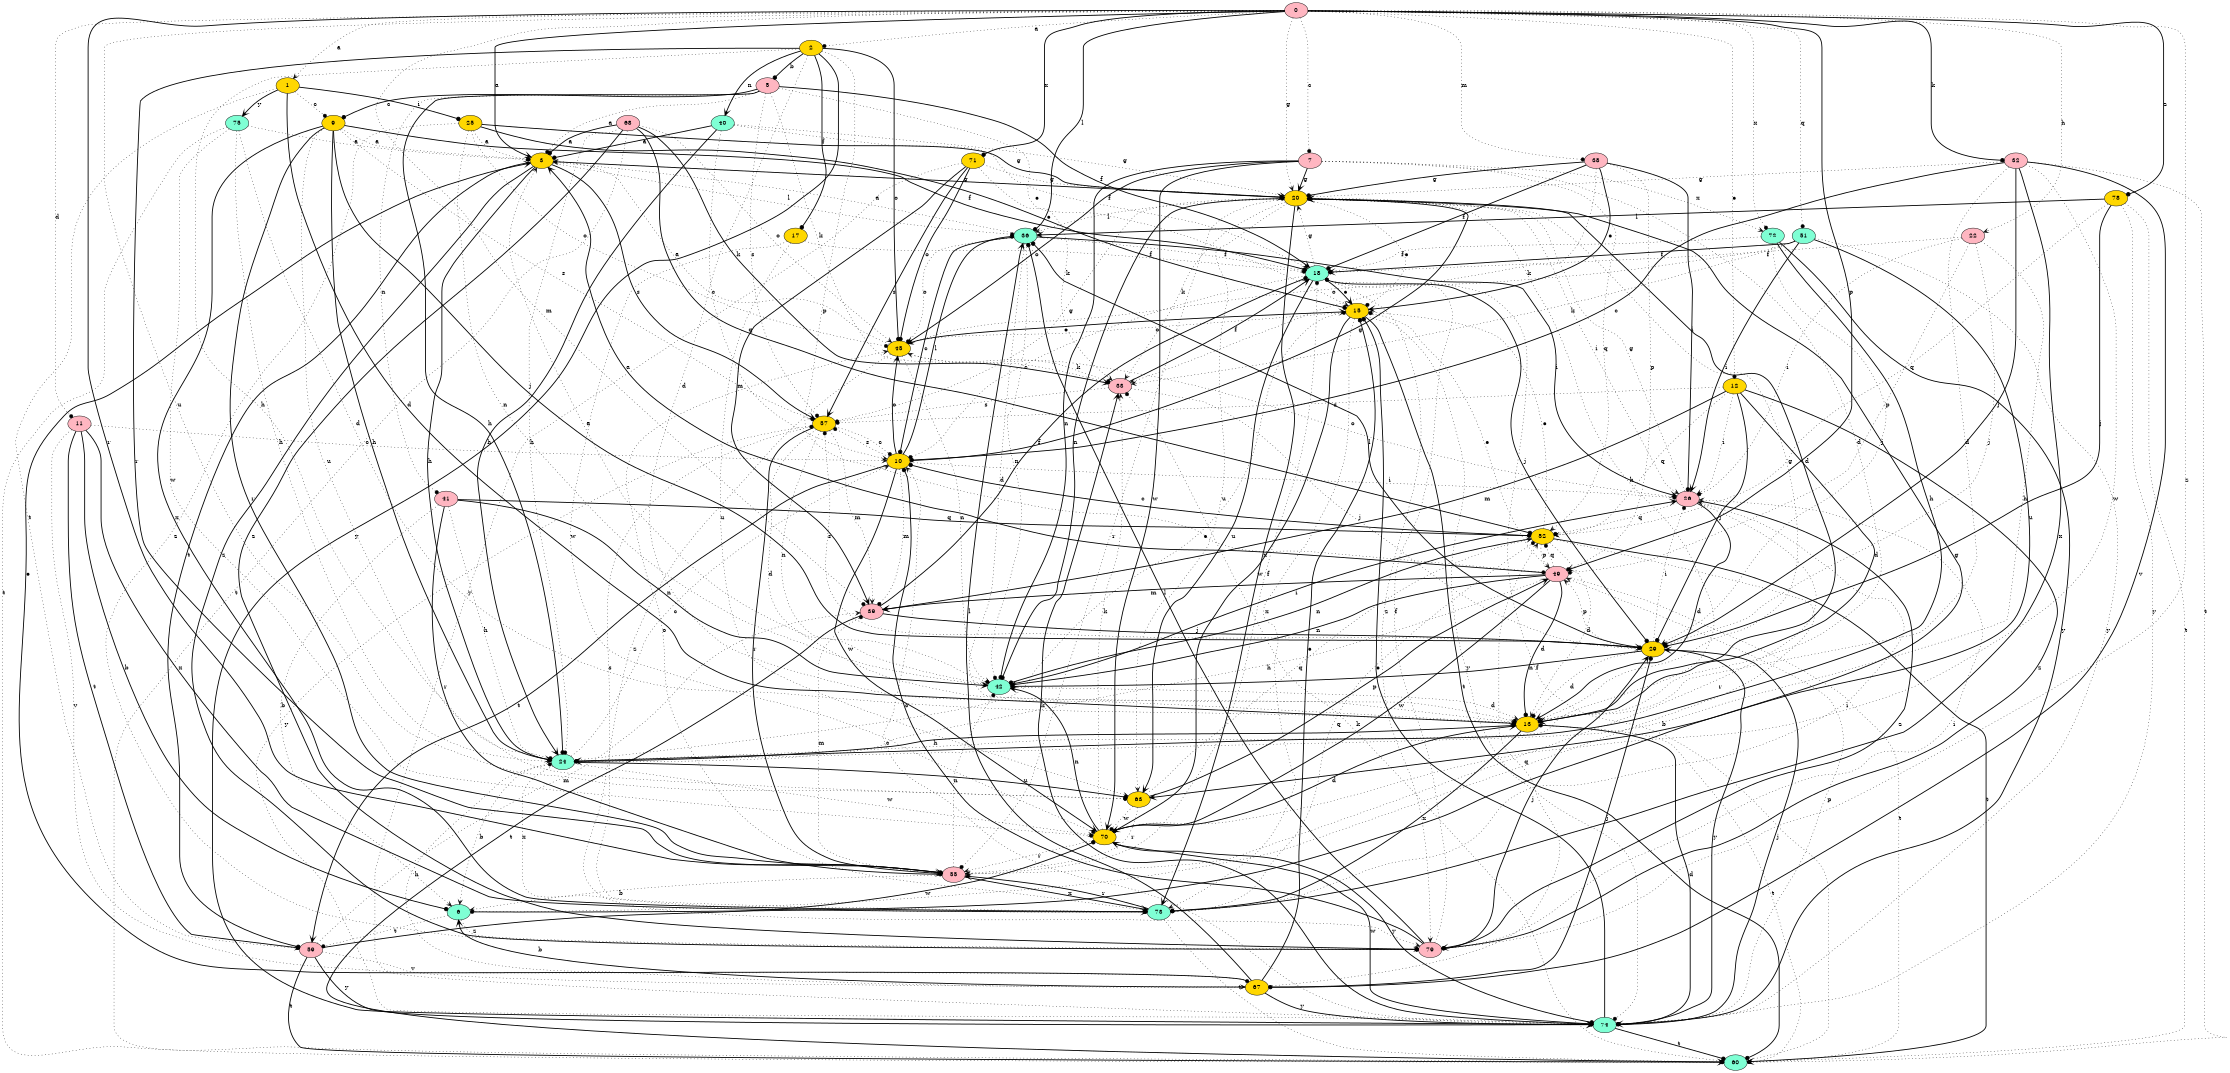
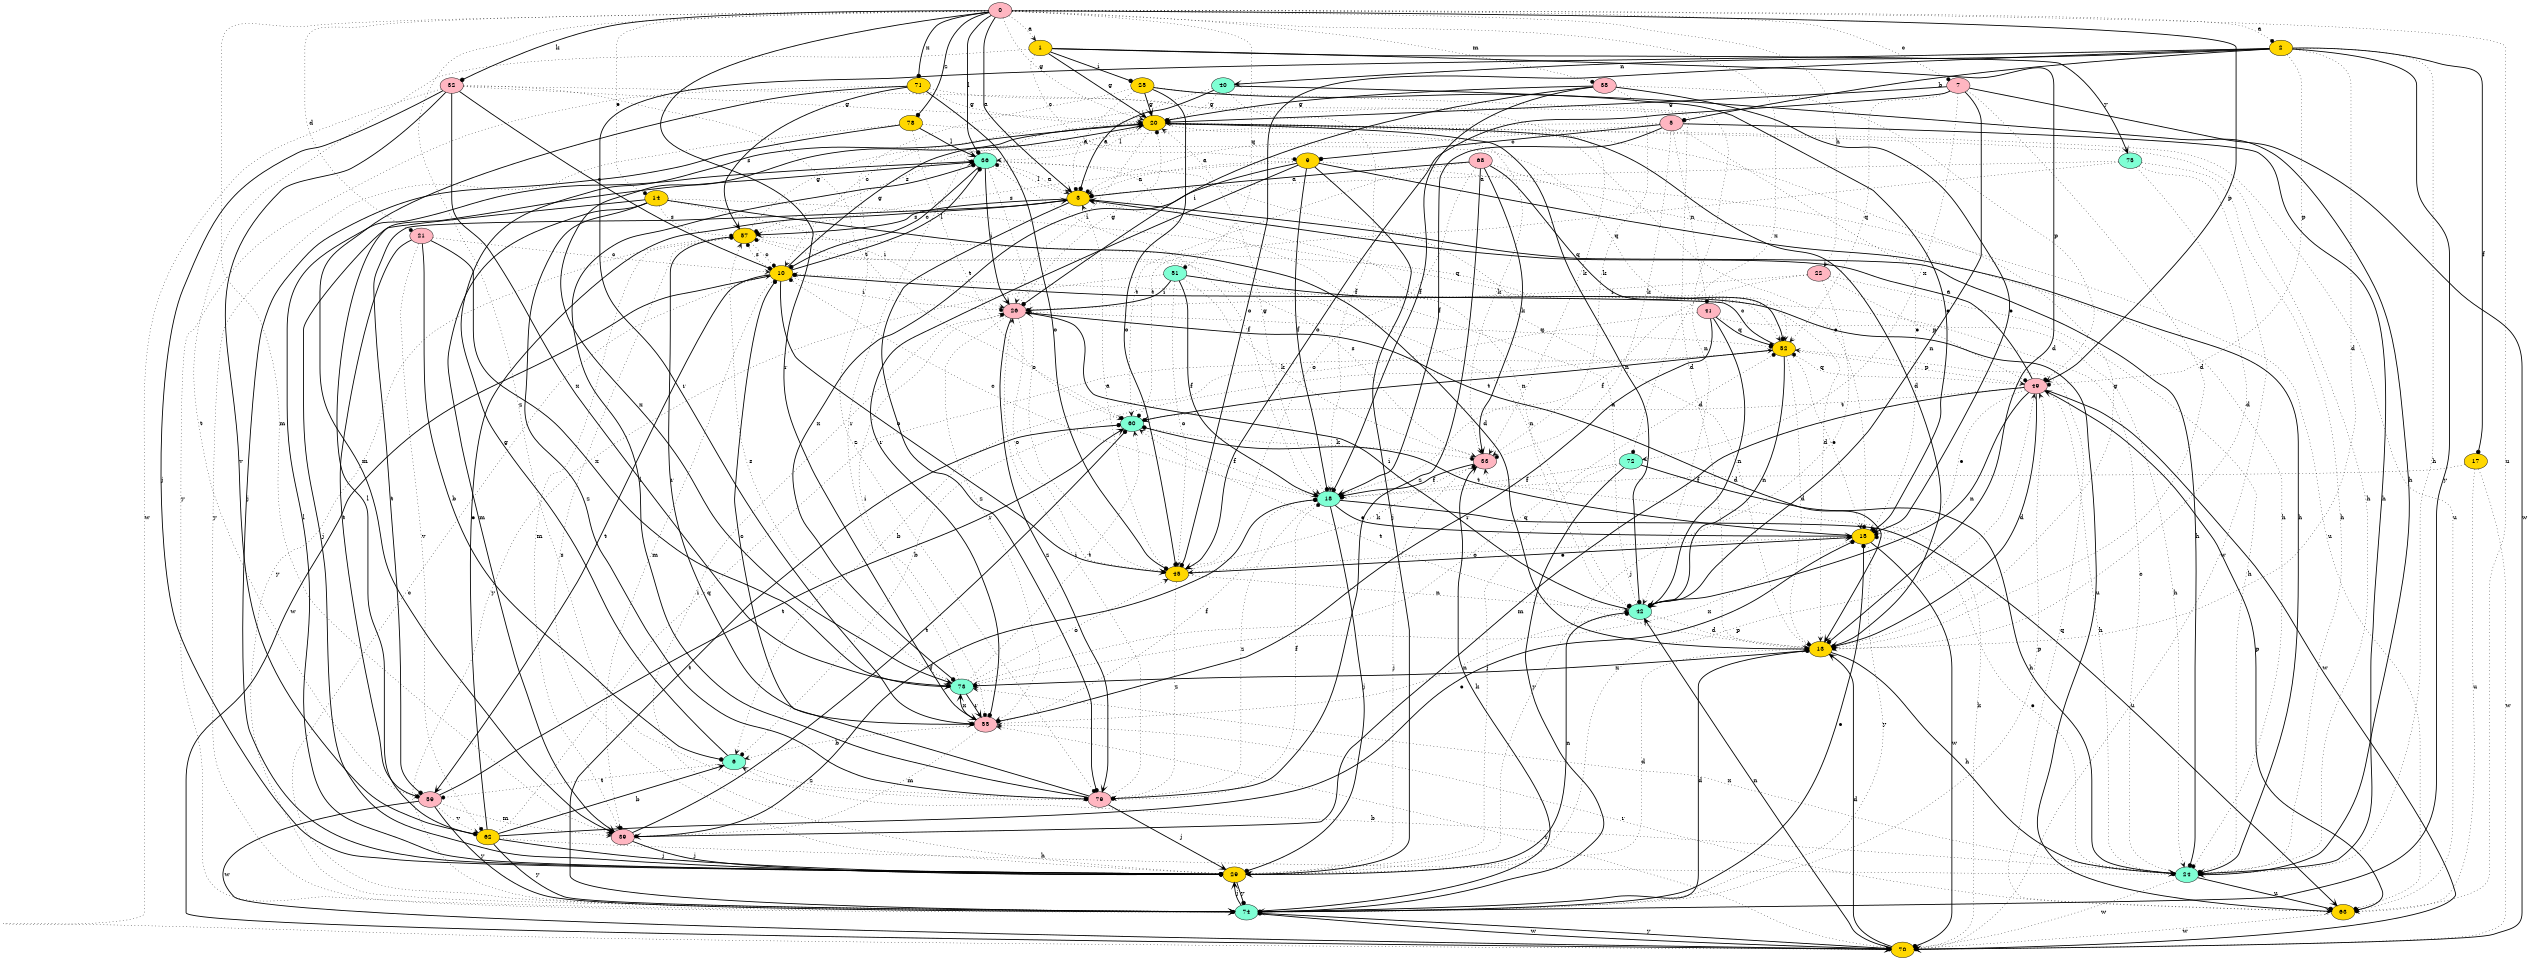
(880, 178) -> (1095, 84)
(644, 271) -> (1126, 311)
(1735, 386) -> (656, 198)
(79, 424) -> (421, 236)
(598, 875) -> (770, 516)
(1257, 987) -> (488, 837)
